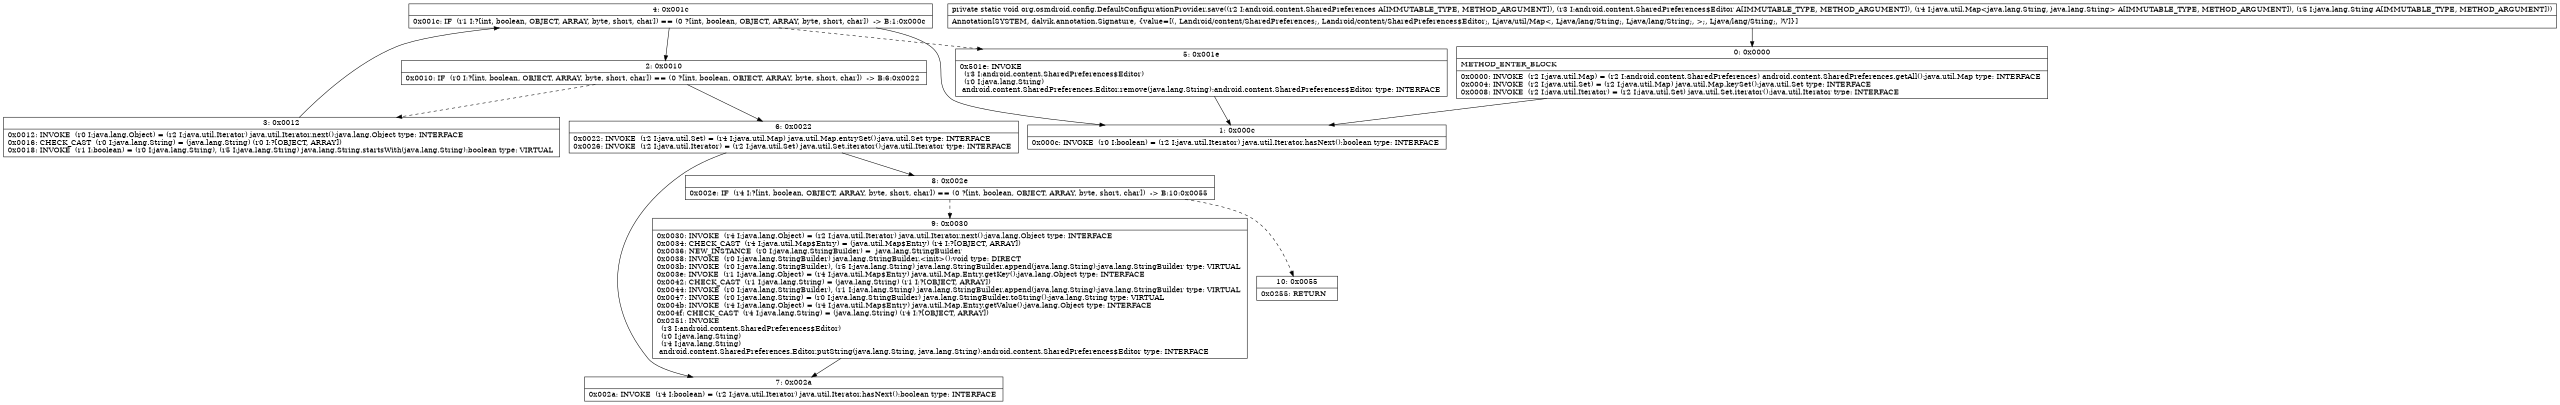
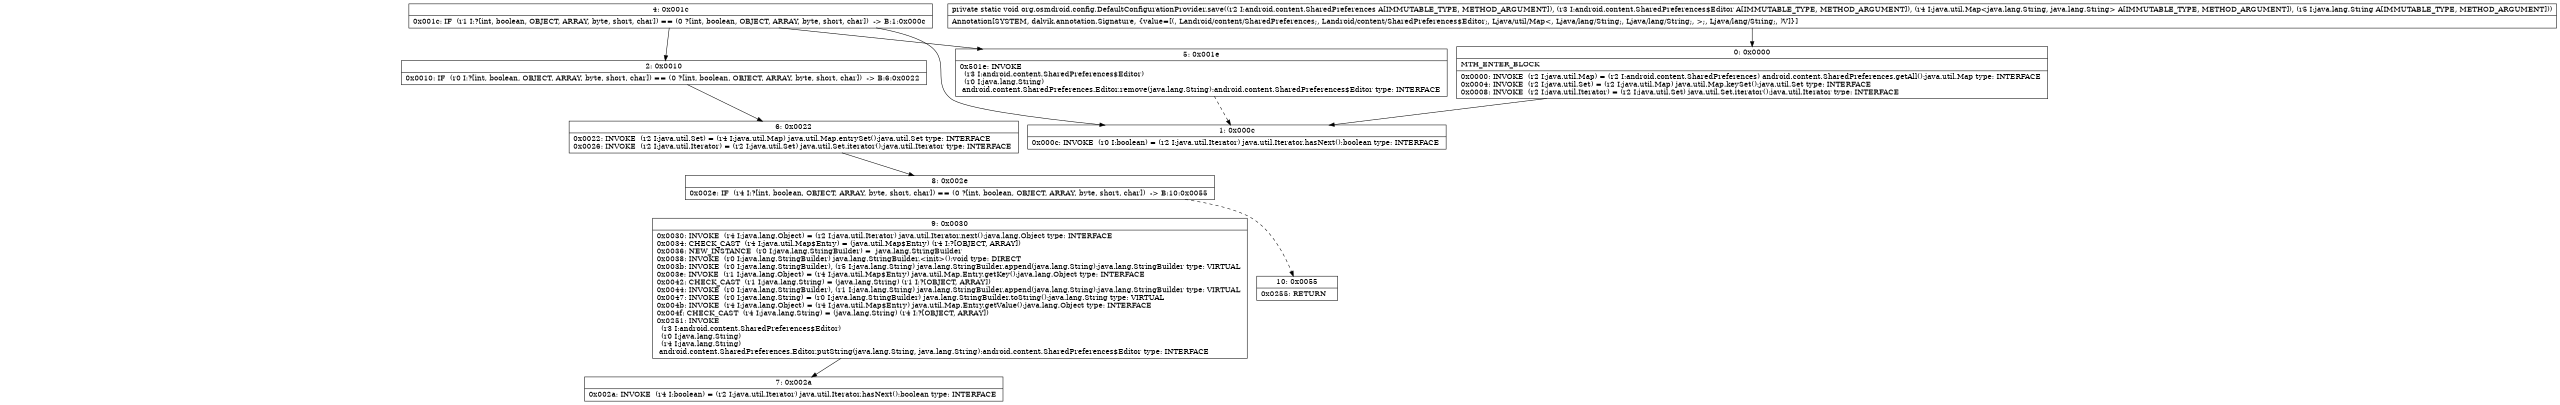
(878, 38) -> (878, 38)
(1509, 64) -> (1500, 64)
(1221, 108) -> (1221, 108)
(282, 137) -> none
(950, 206) -> none
(621, 256) -> none
